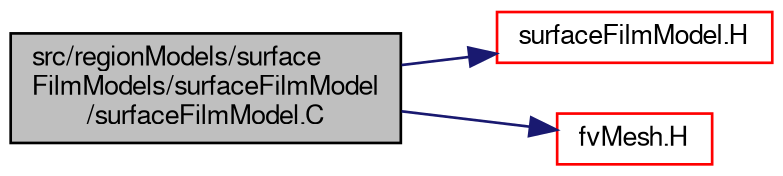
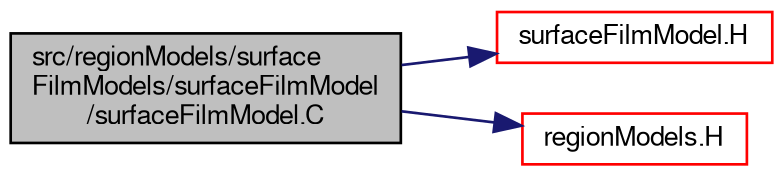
(635, 139) -> (635, 139)
